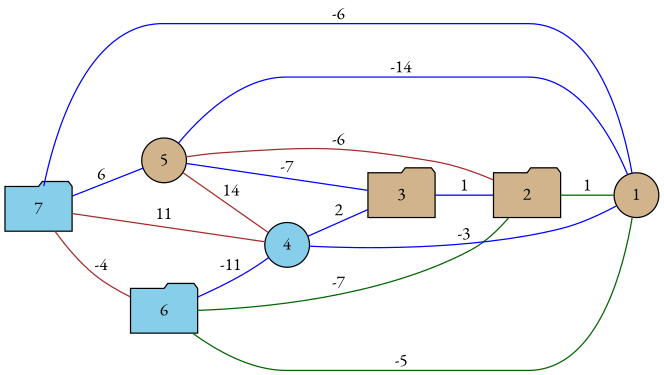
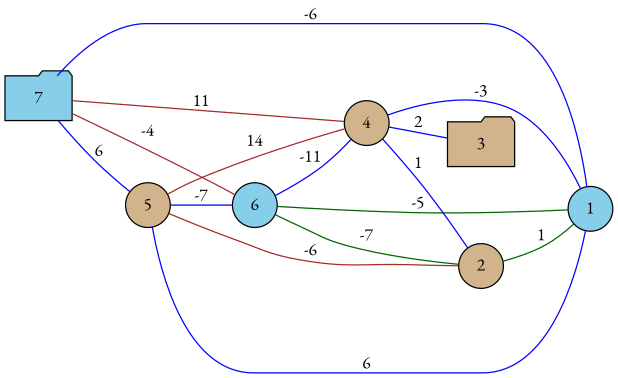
(402, 68) -> (367, 364)
(277, 177) -> (202, 205)
(464, 195) -> (427, 192)
(527, 195) -> (481, 266)
(636, 195) -> (590, 209)
(287, 245) -> (367, 123)
(164, 311) -> (255, 205)
